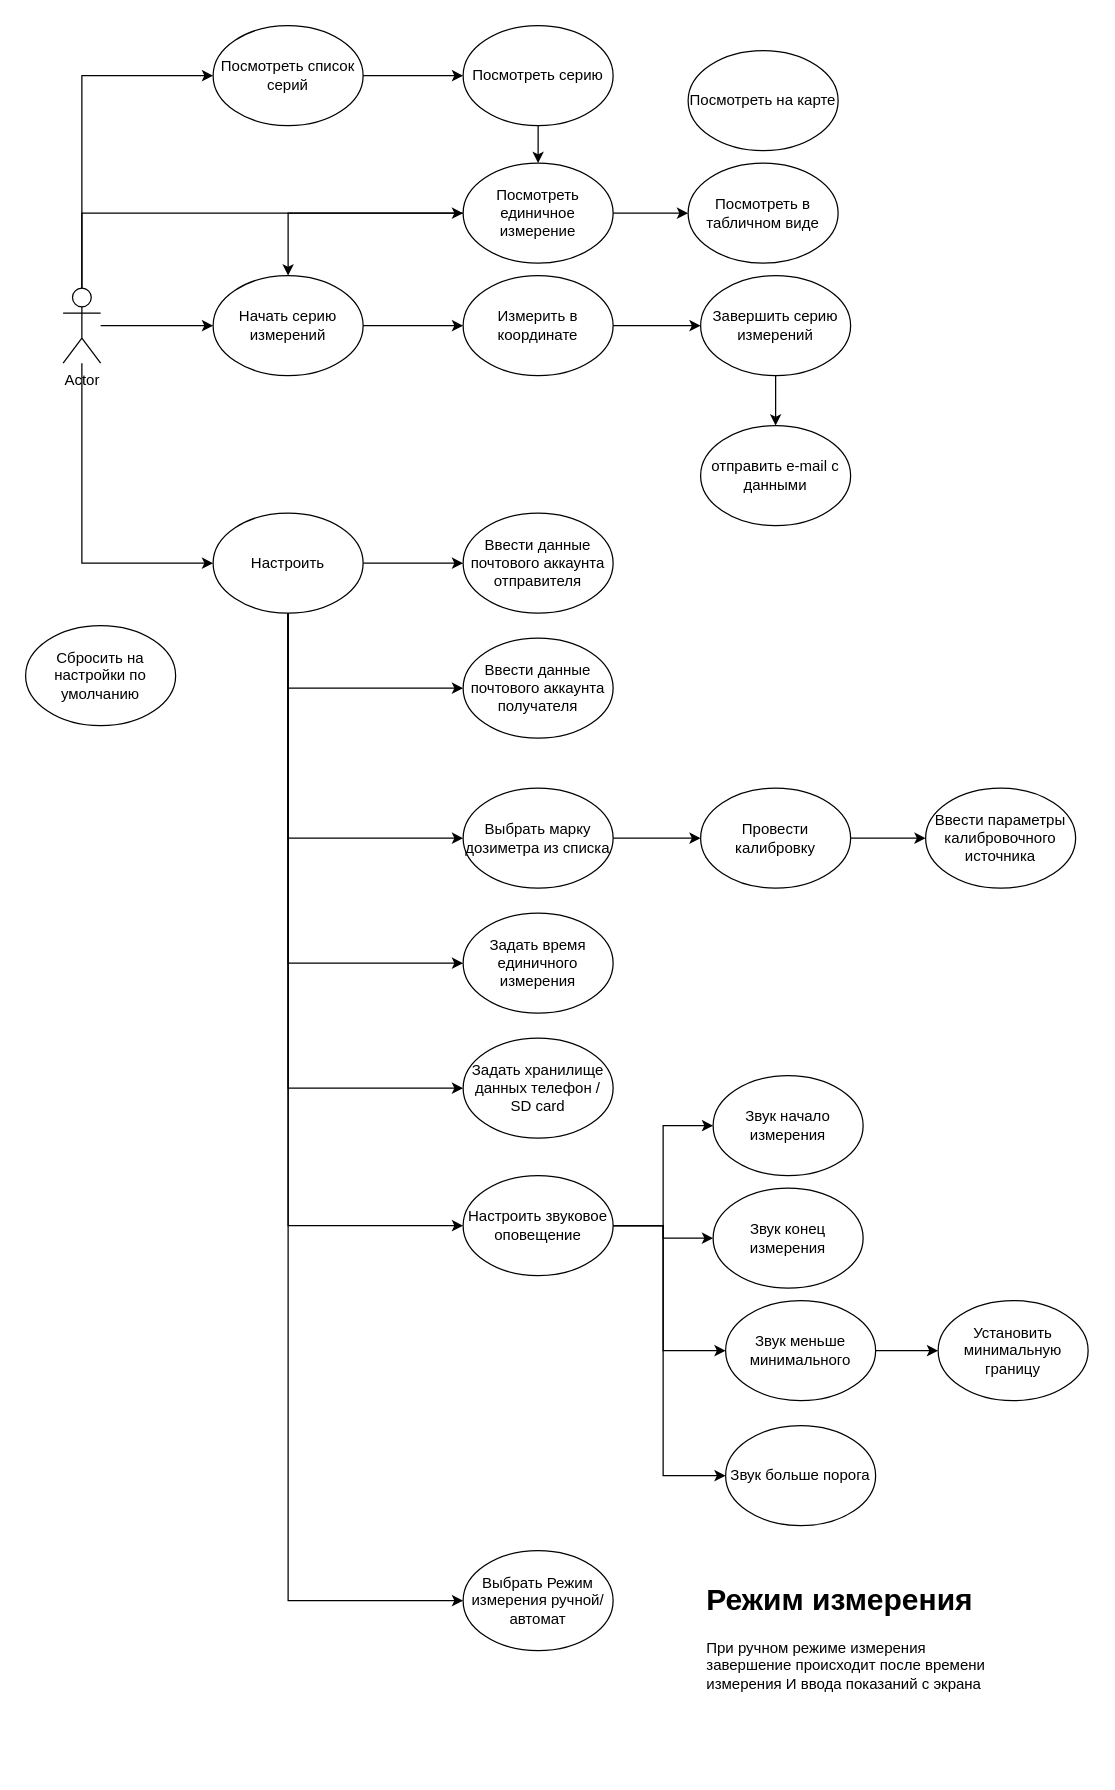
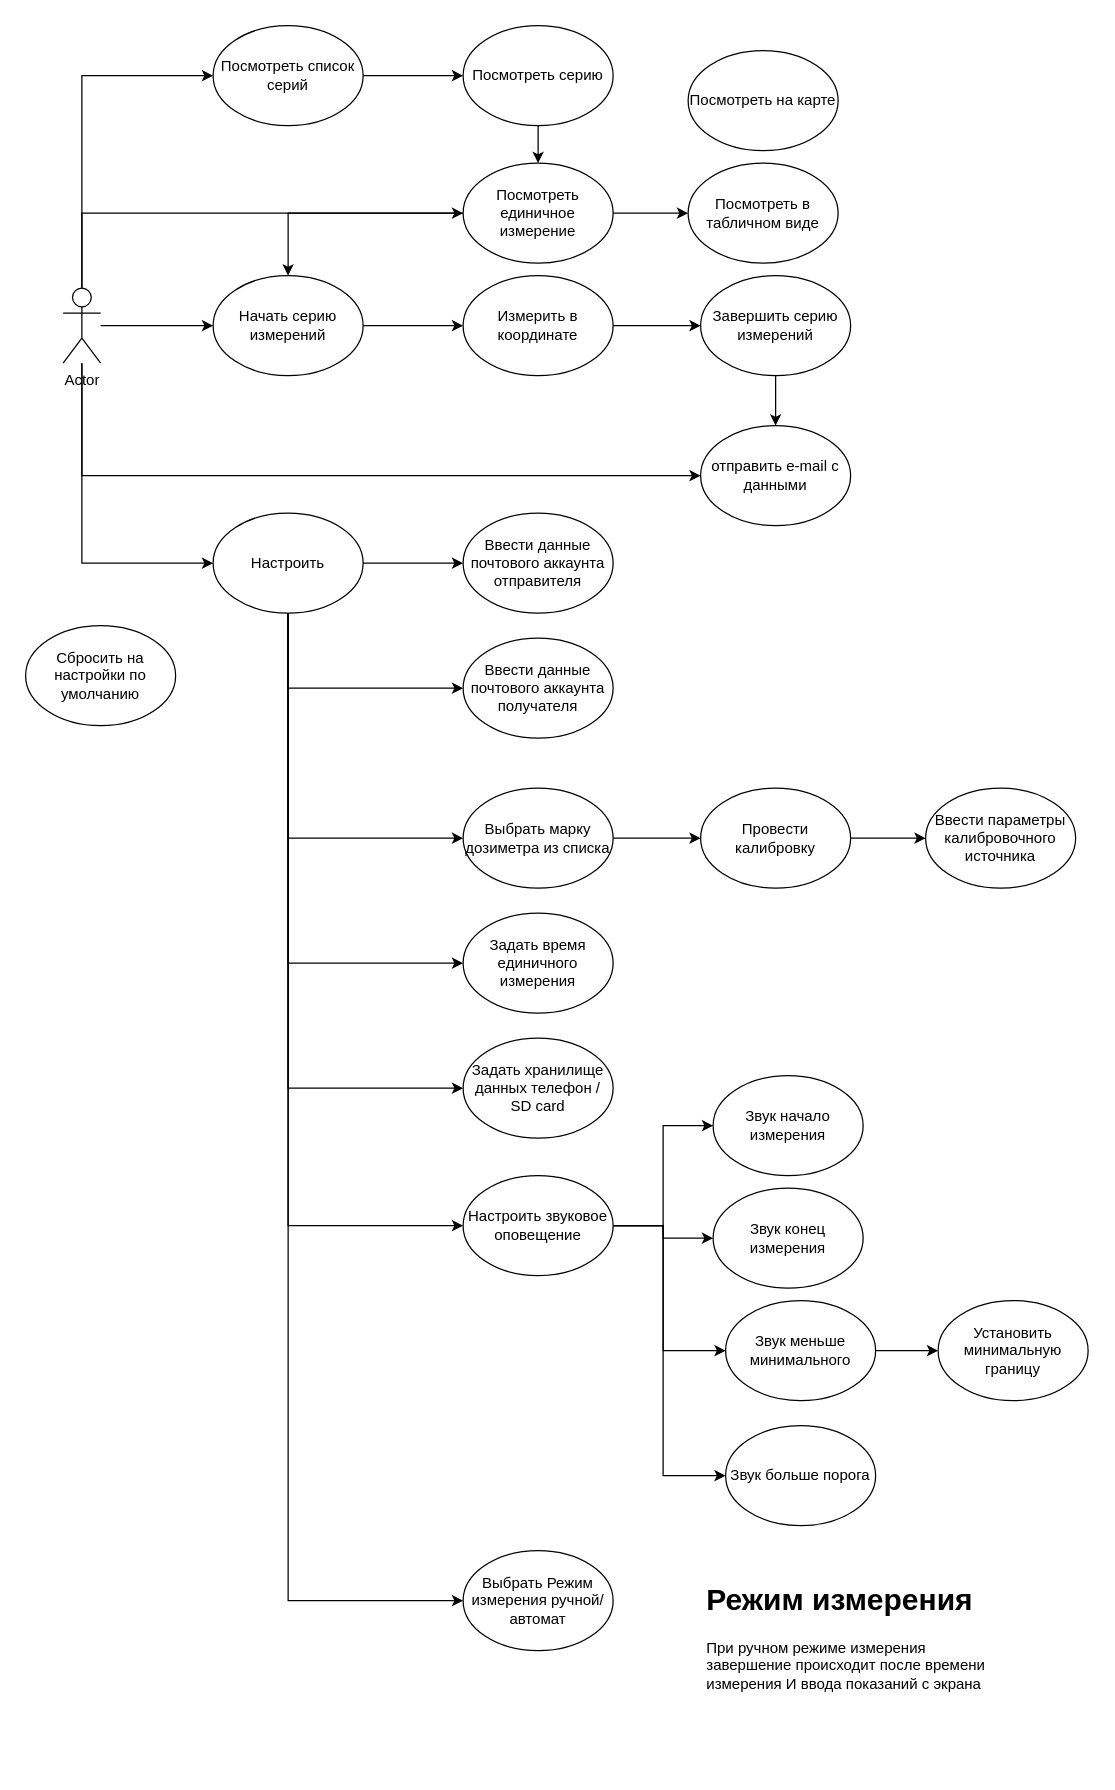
none -> (388, 476)
